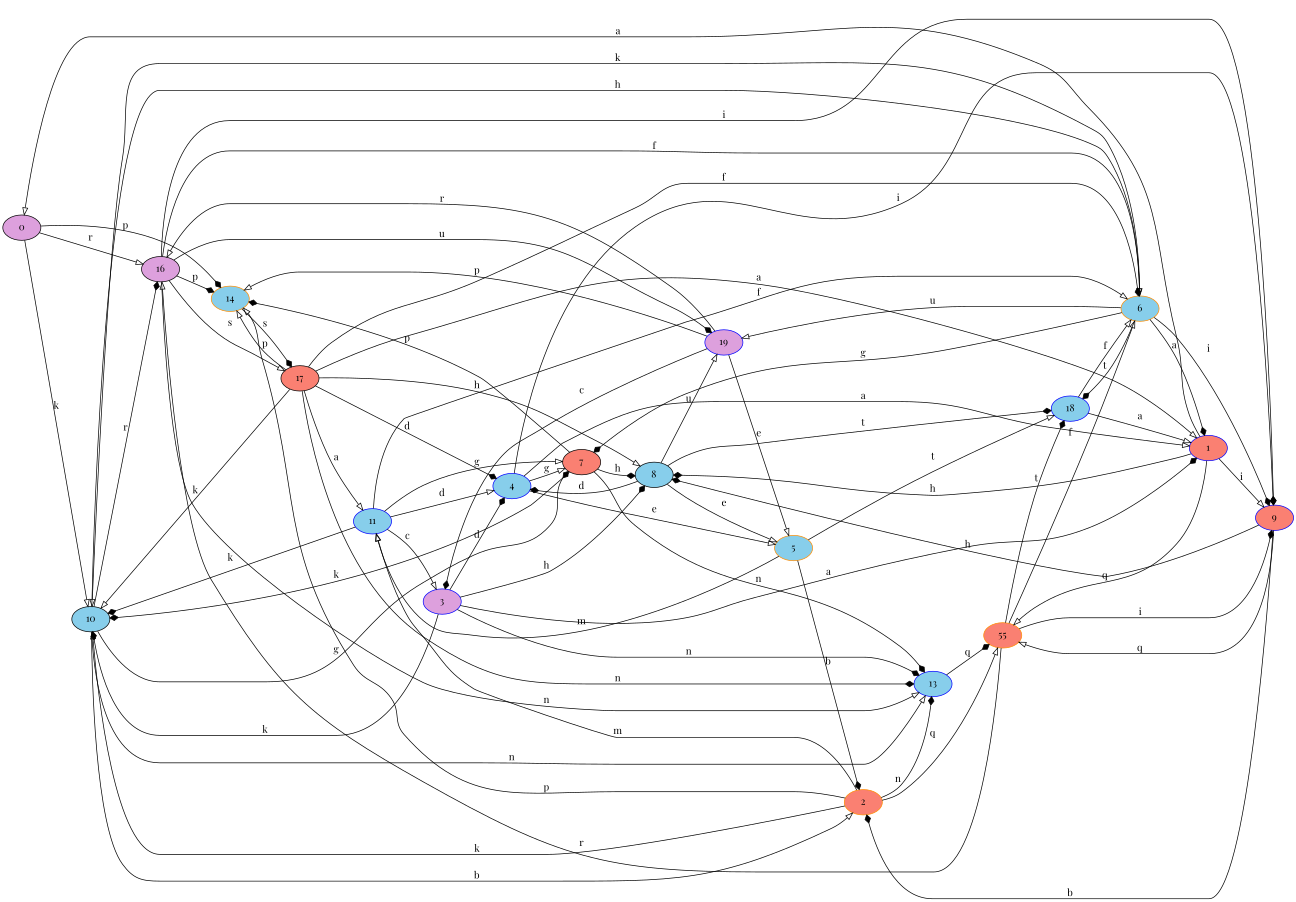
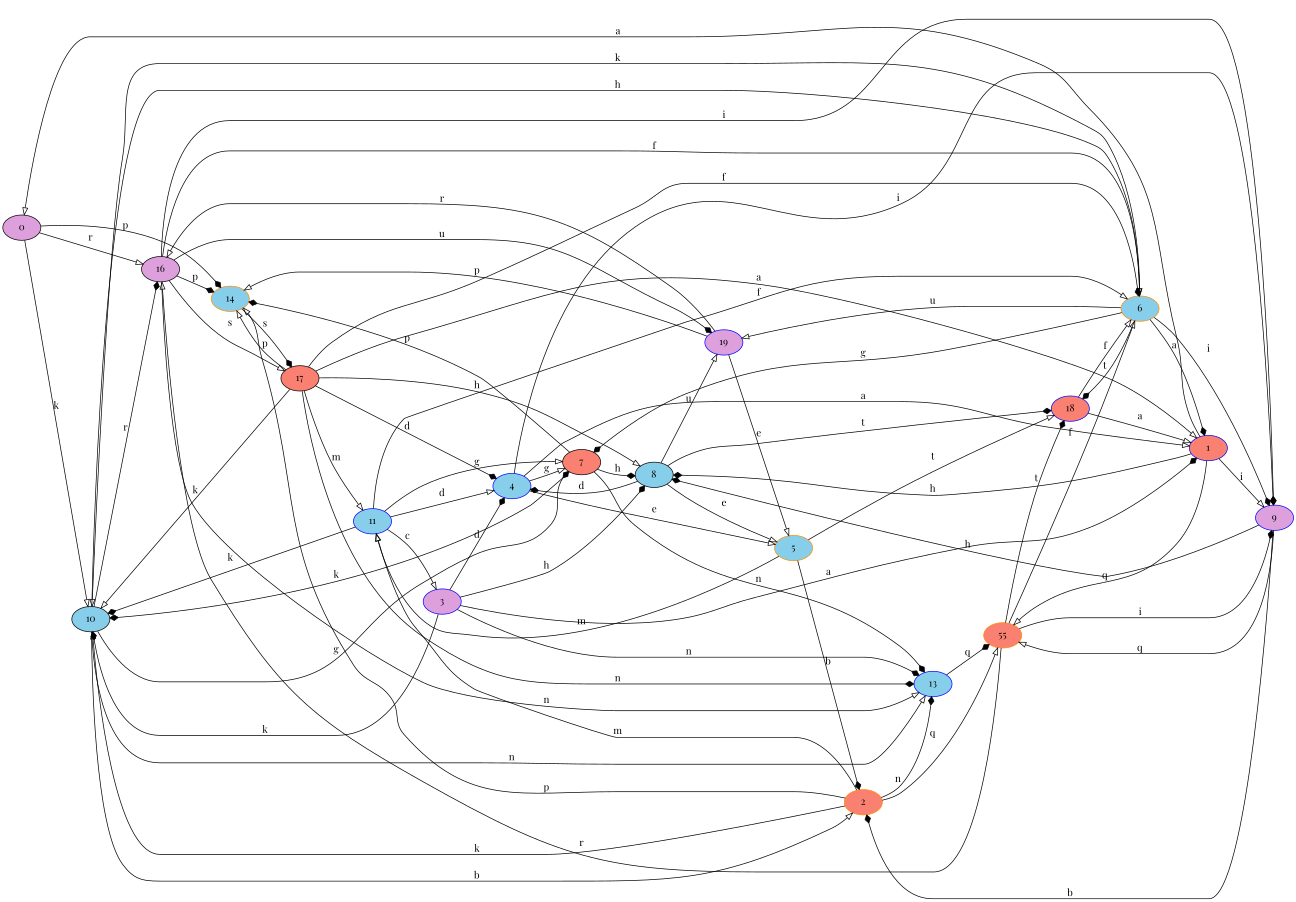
(1070, 409) -> (1070, 409)
(549, 425) -> none
(336, 458) -> (336, 458)
(1275, 518) -> (1275, 518)
